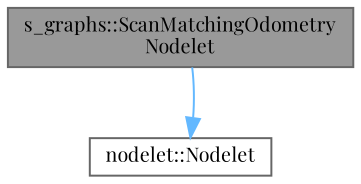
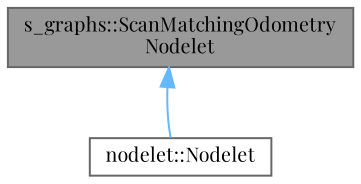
(194, 92) -> (168, 113)
